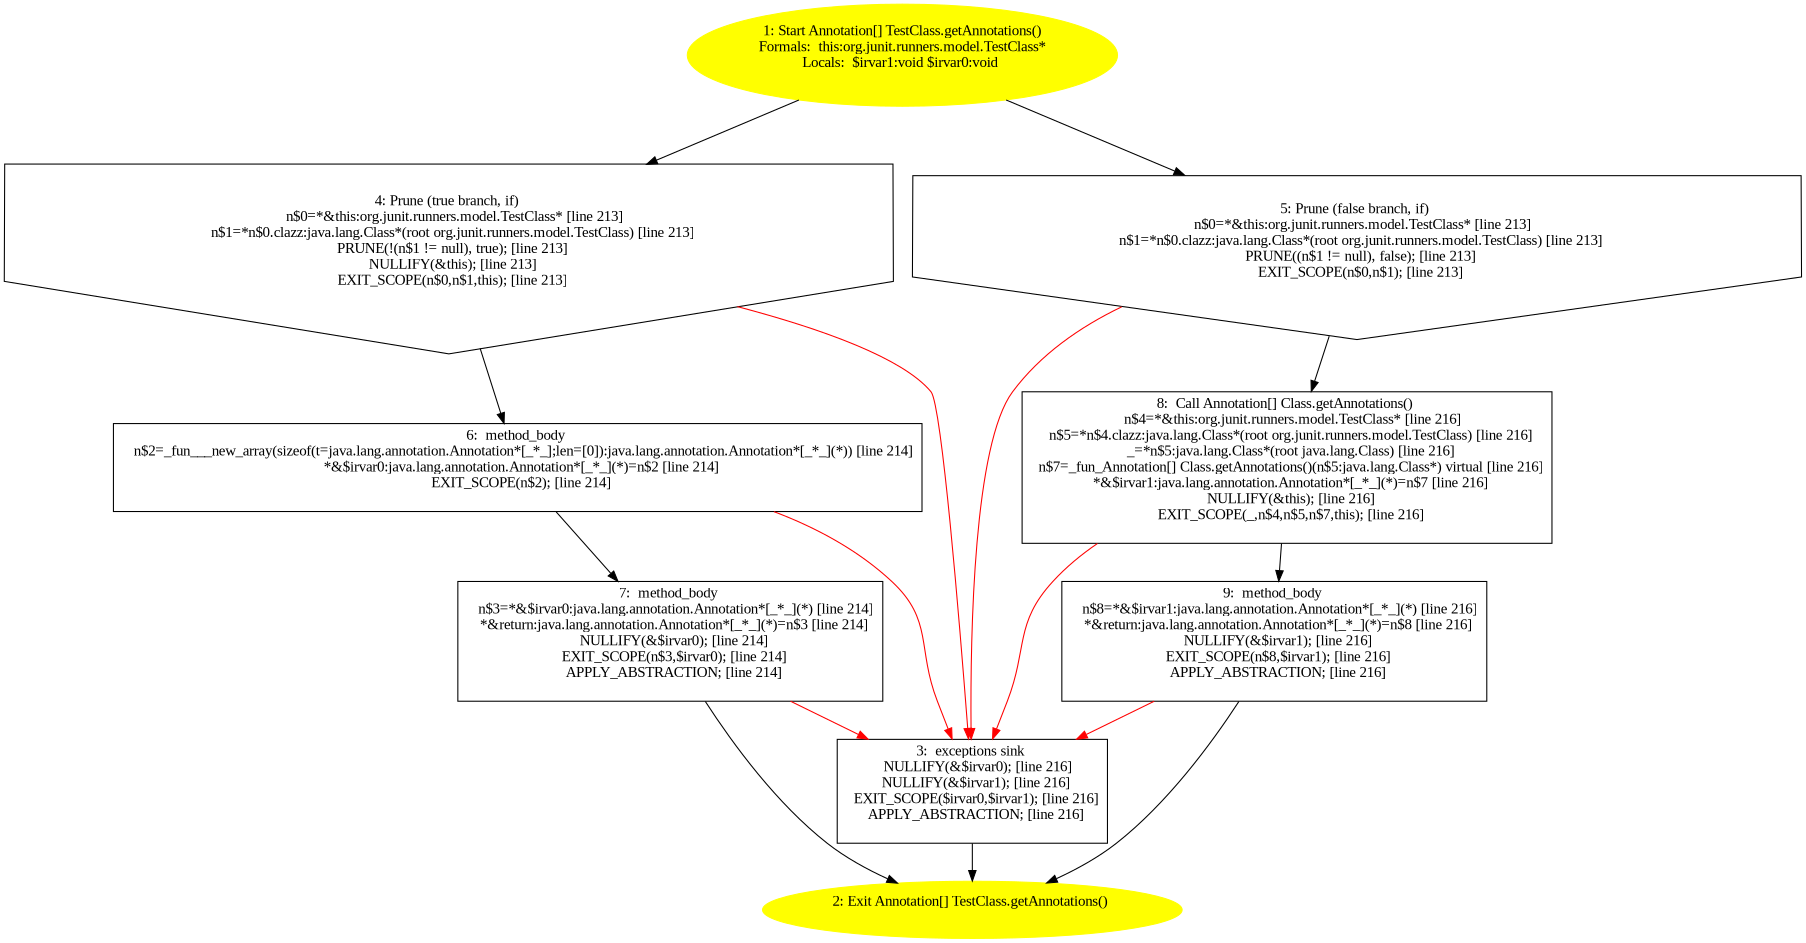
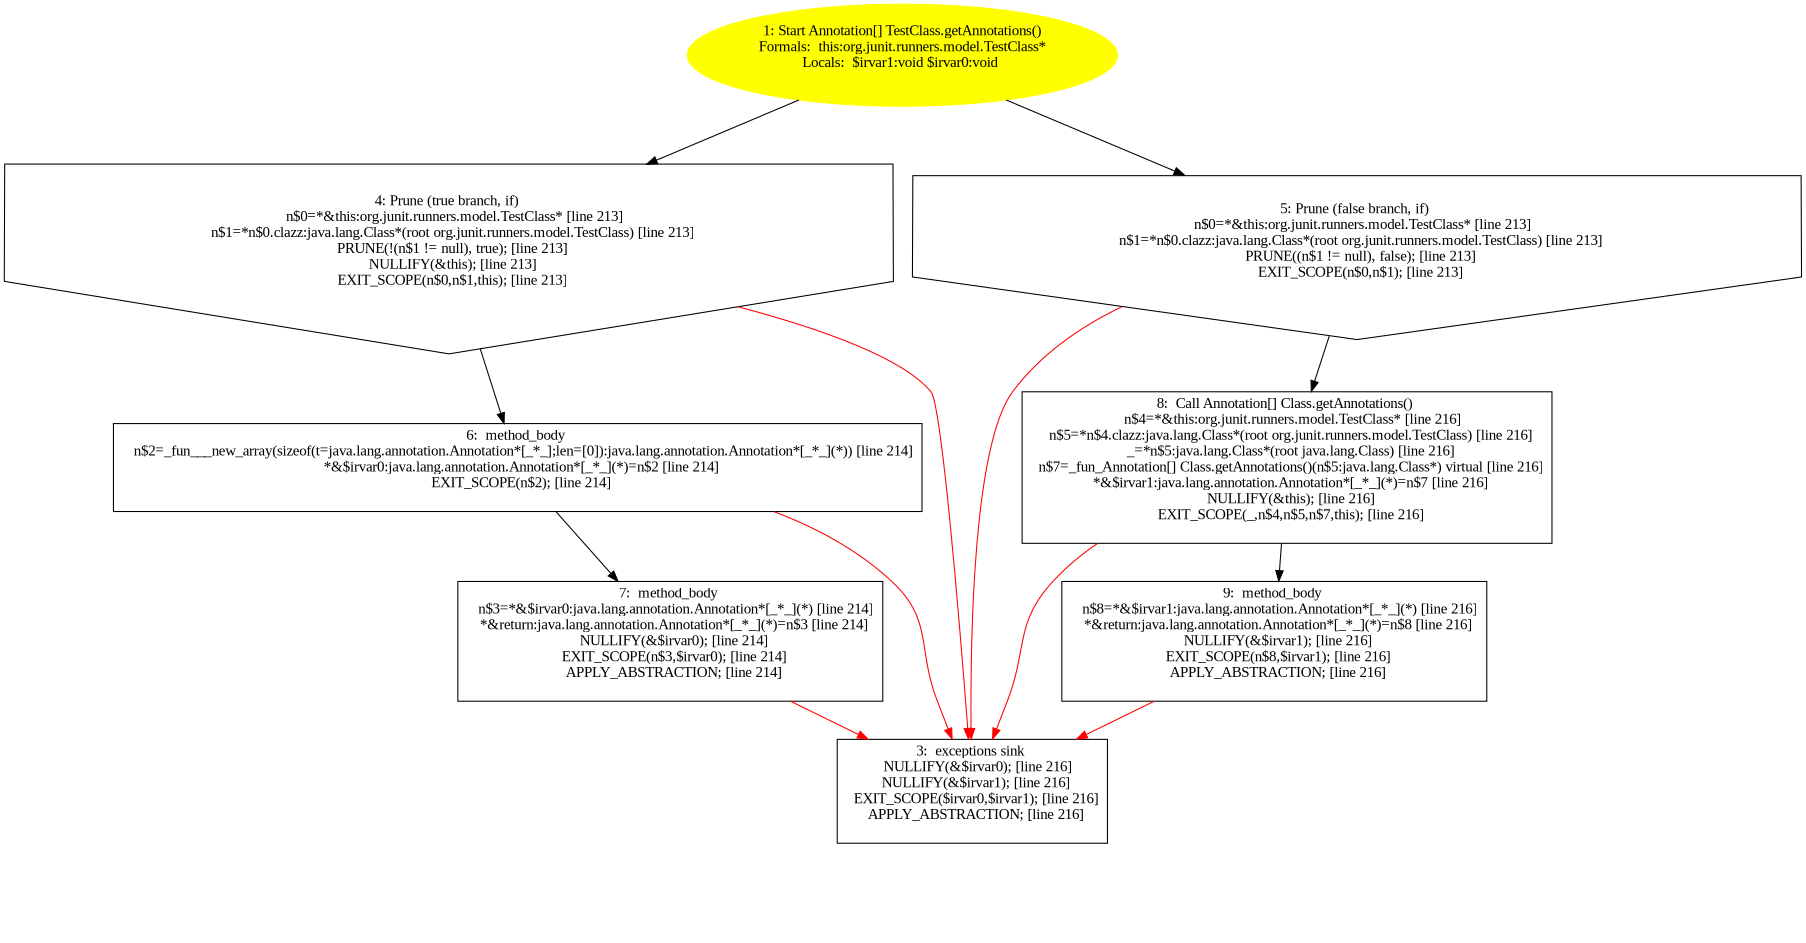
(972, 910) -> none
